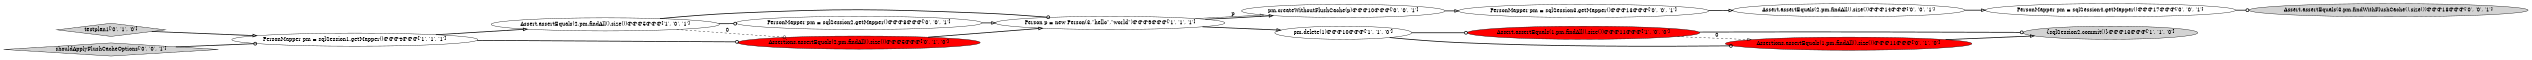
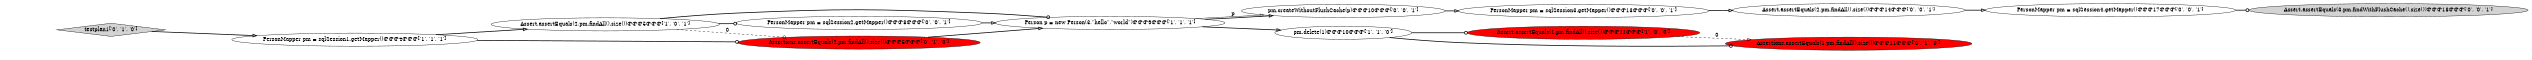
(2110, 33) -> none
(111, 49) -> none
